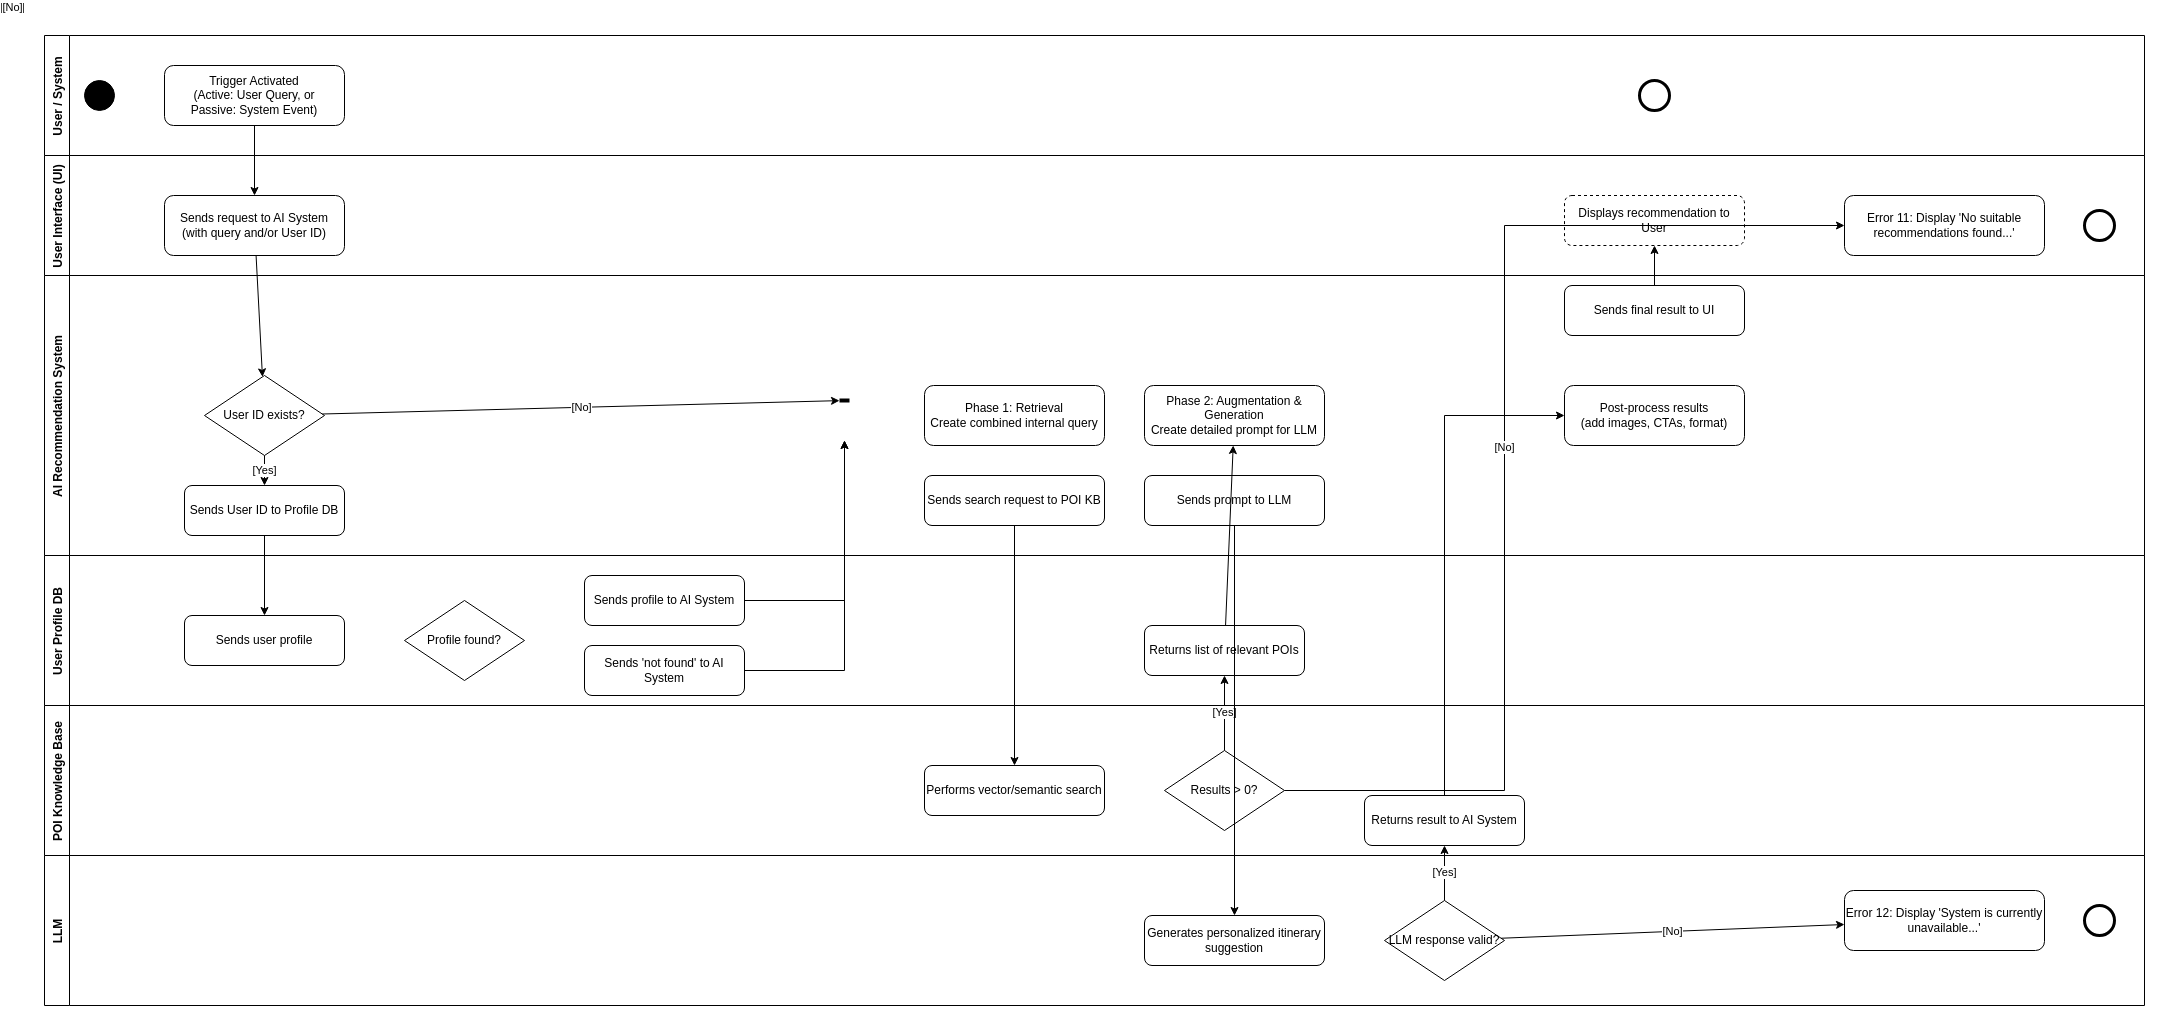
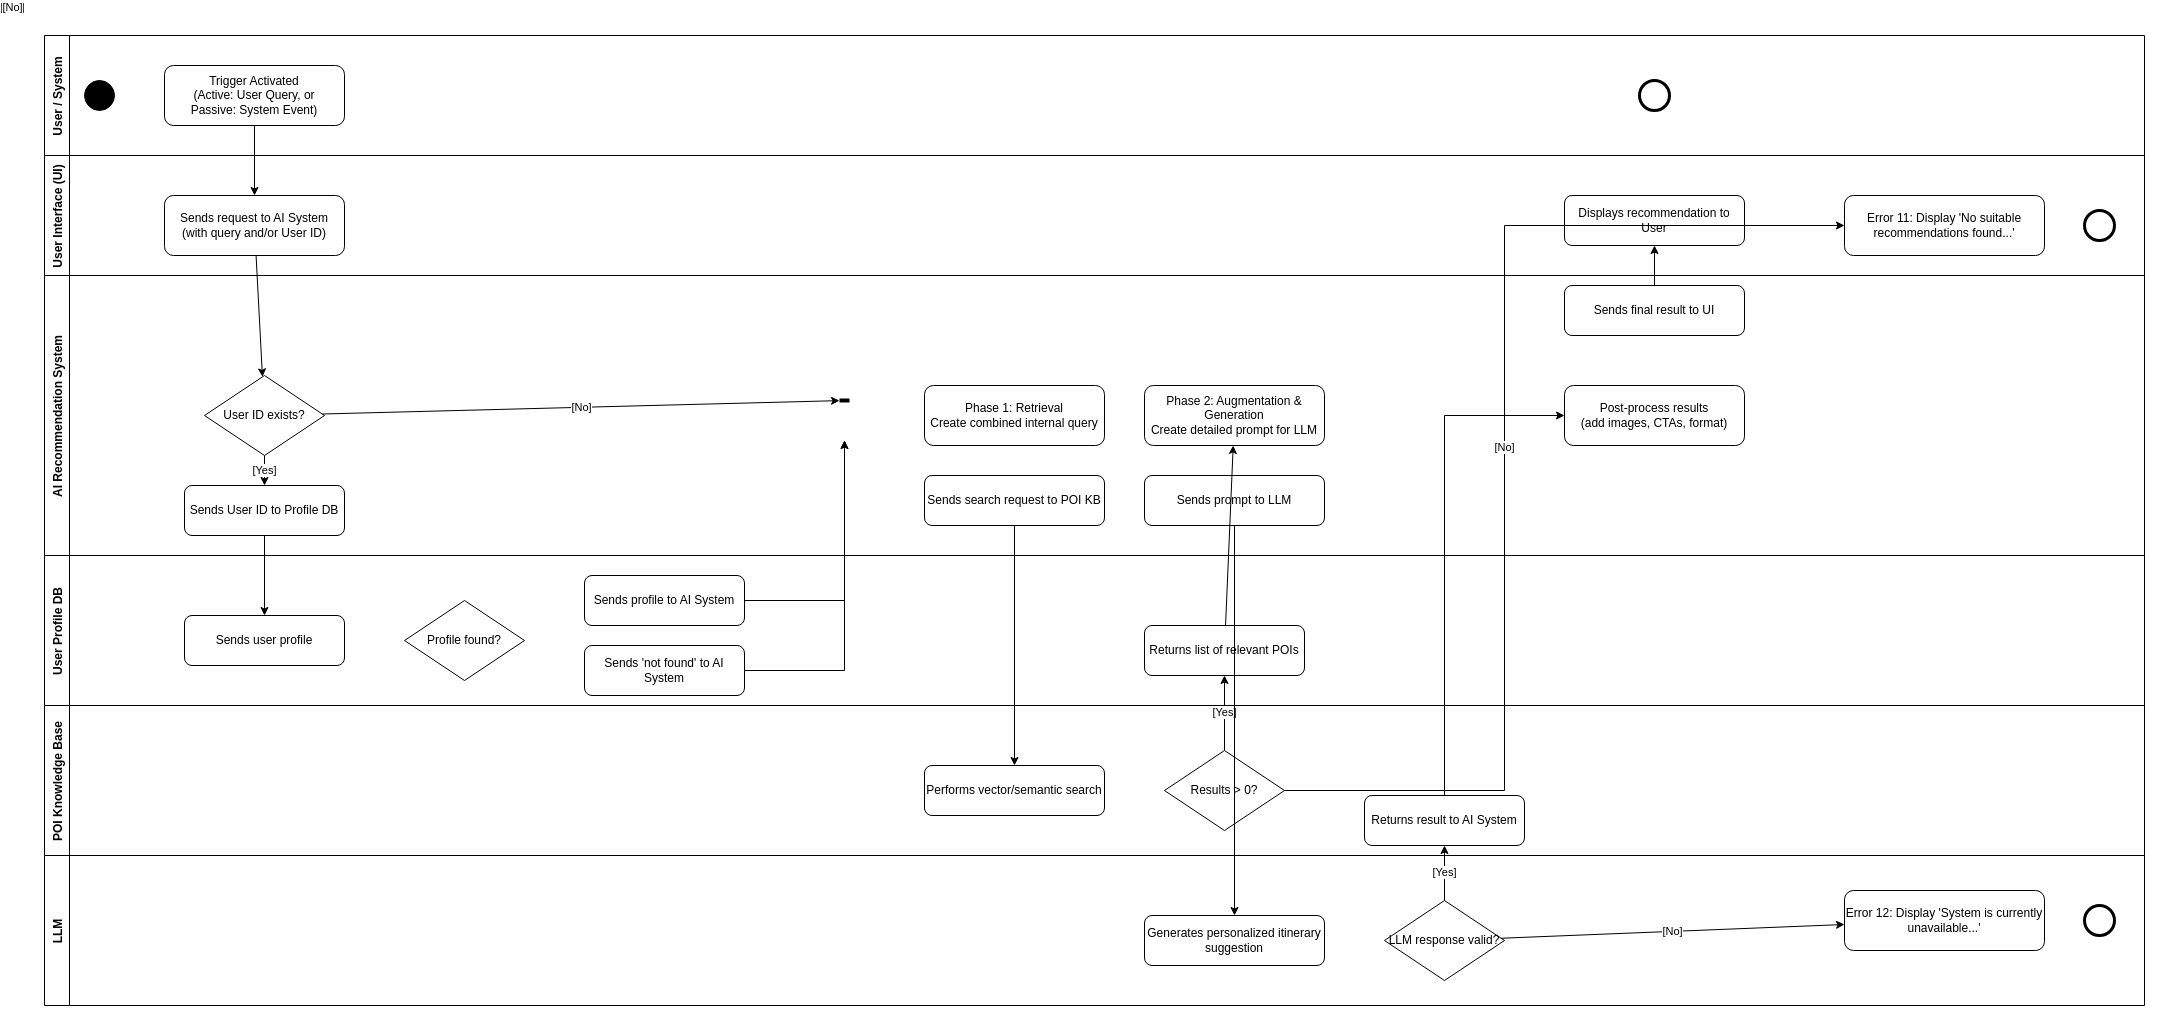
(1655, 221) -> (1655, 221)
